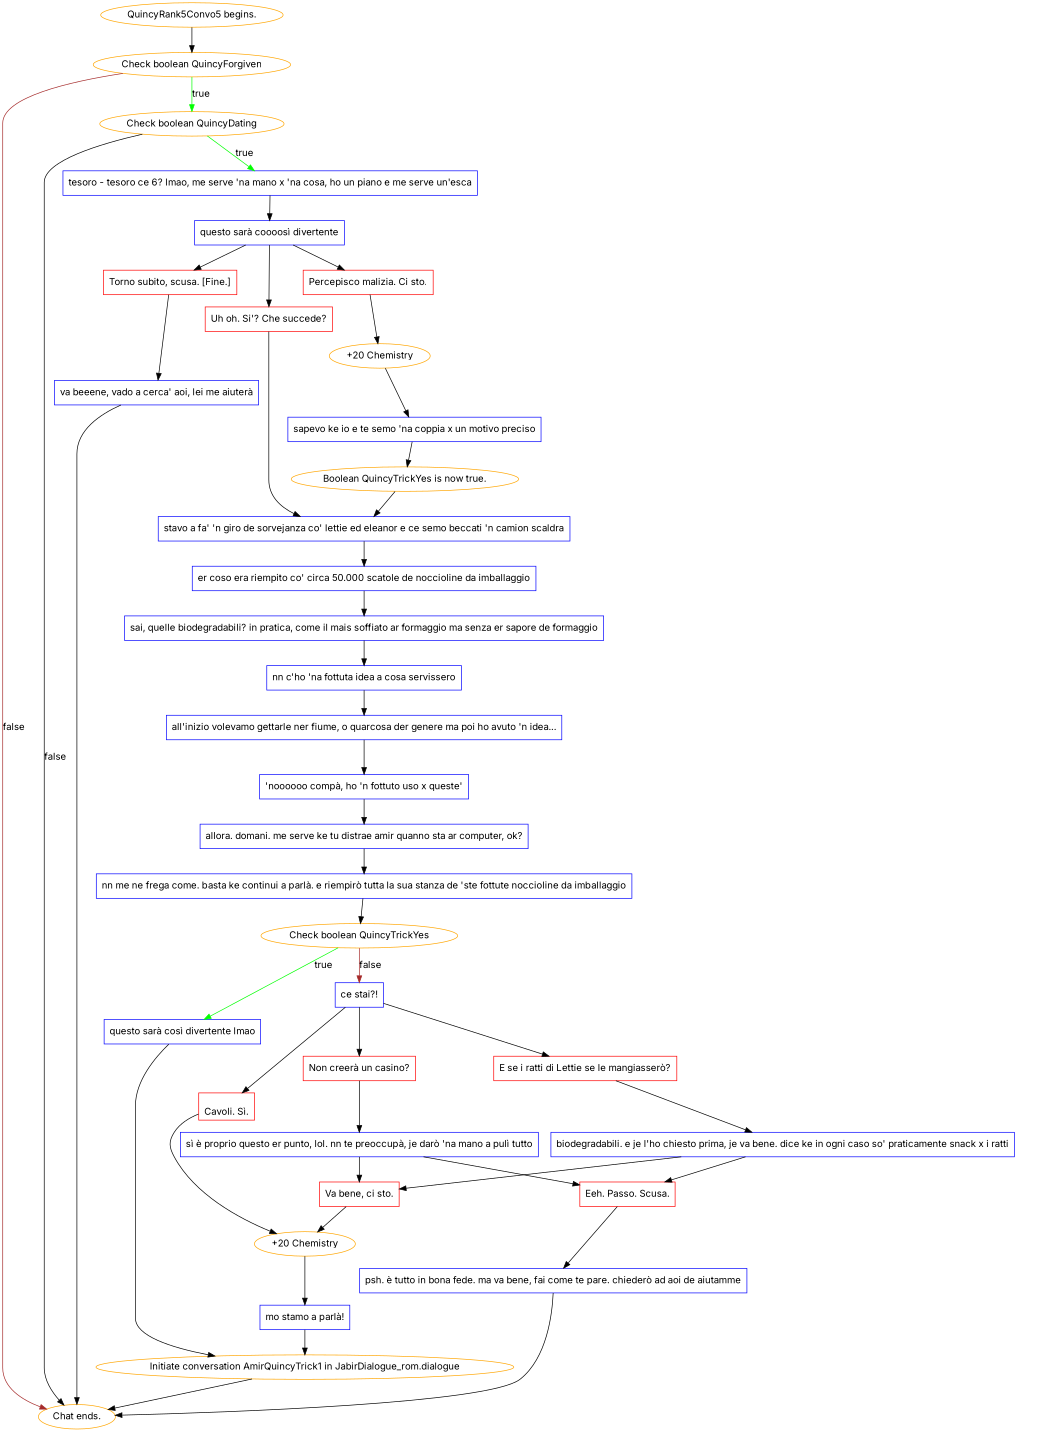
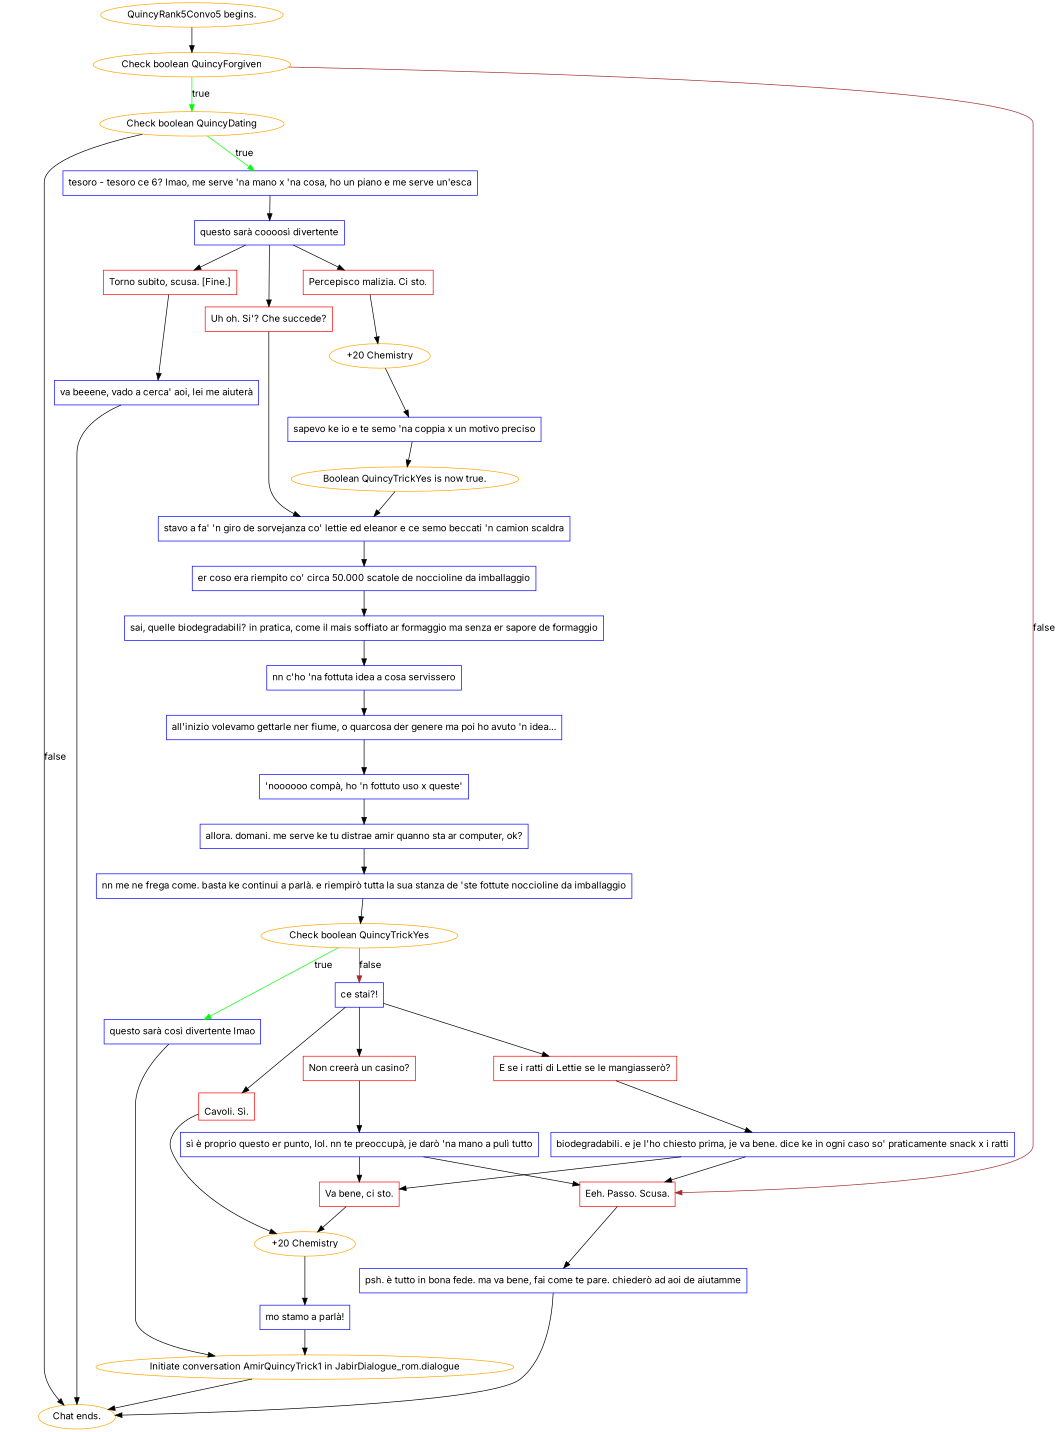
(3, 706) -> (1033, 439)
